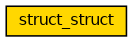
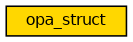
(66, 21) -> (66, 21)
